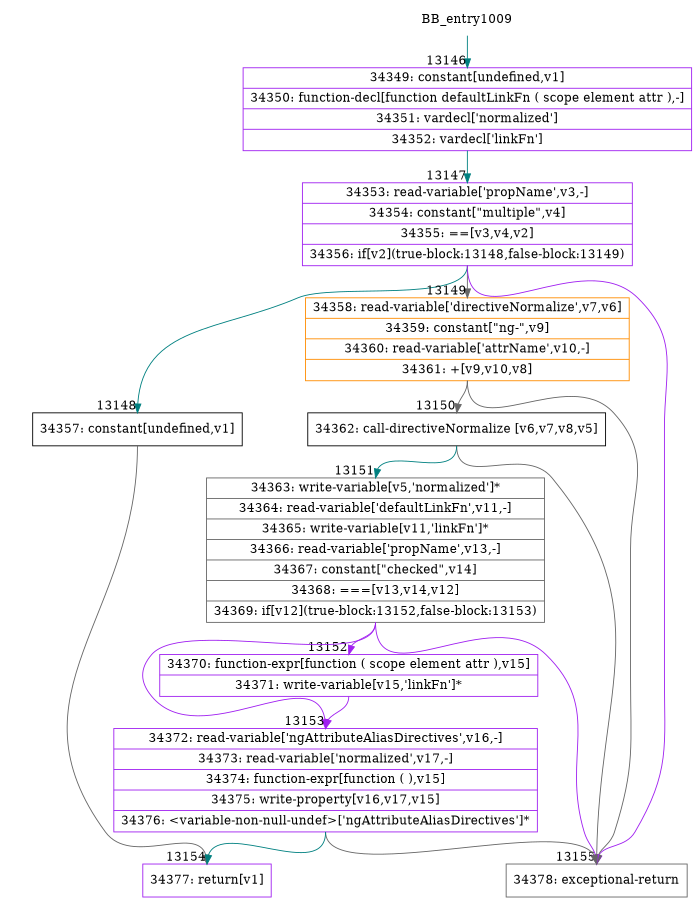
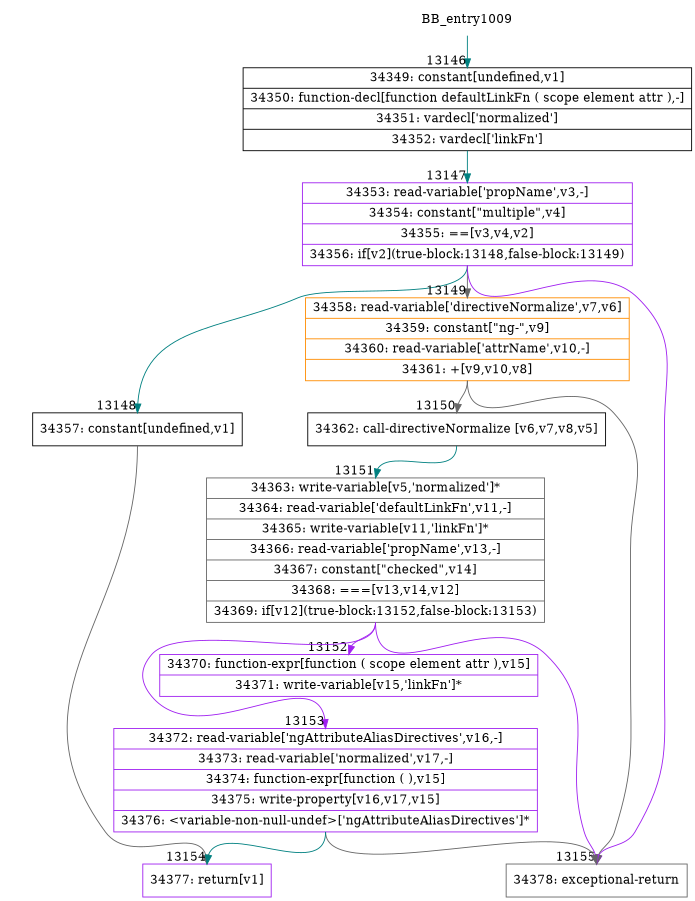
(467, 109) -> (467, 109)
(612, 603) -> none
(341, 710) -> none
